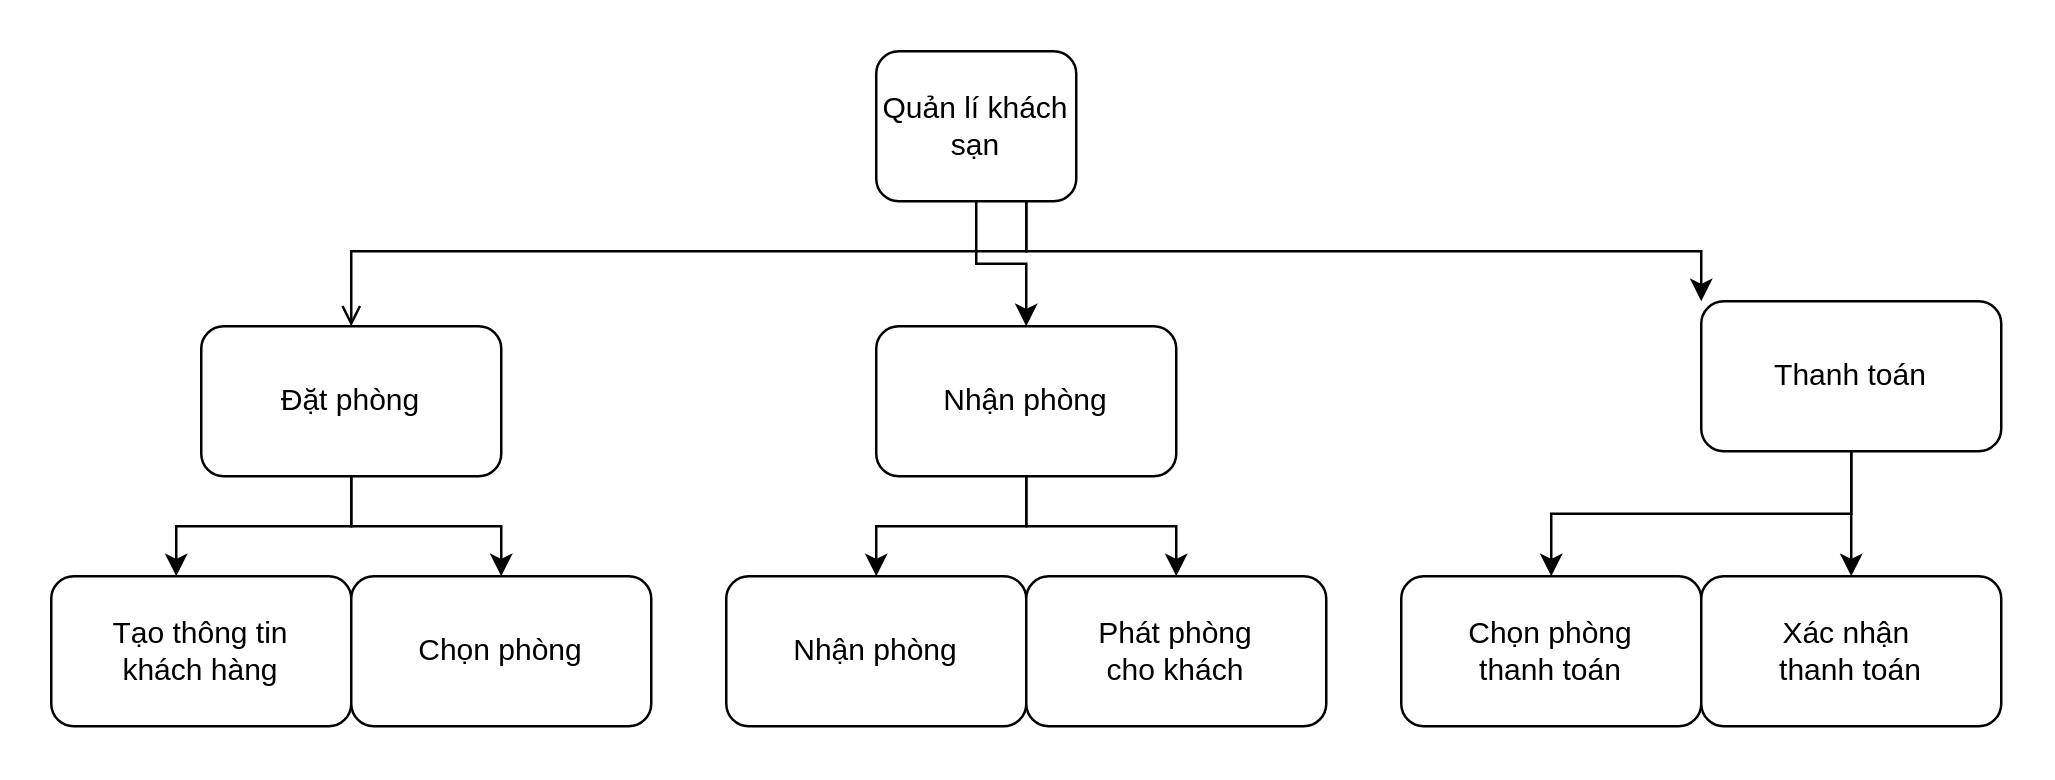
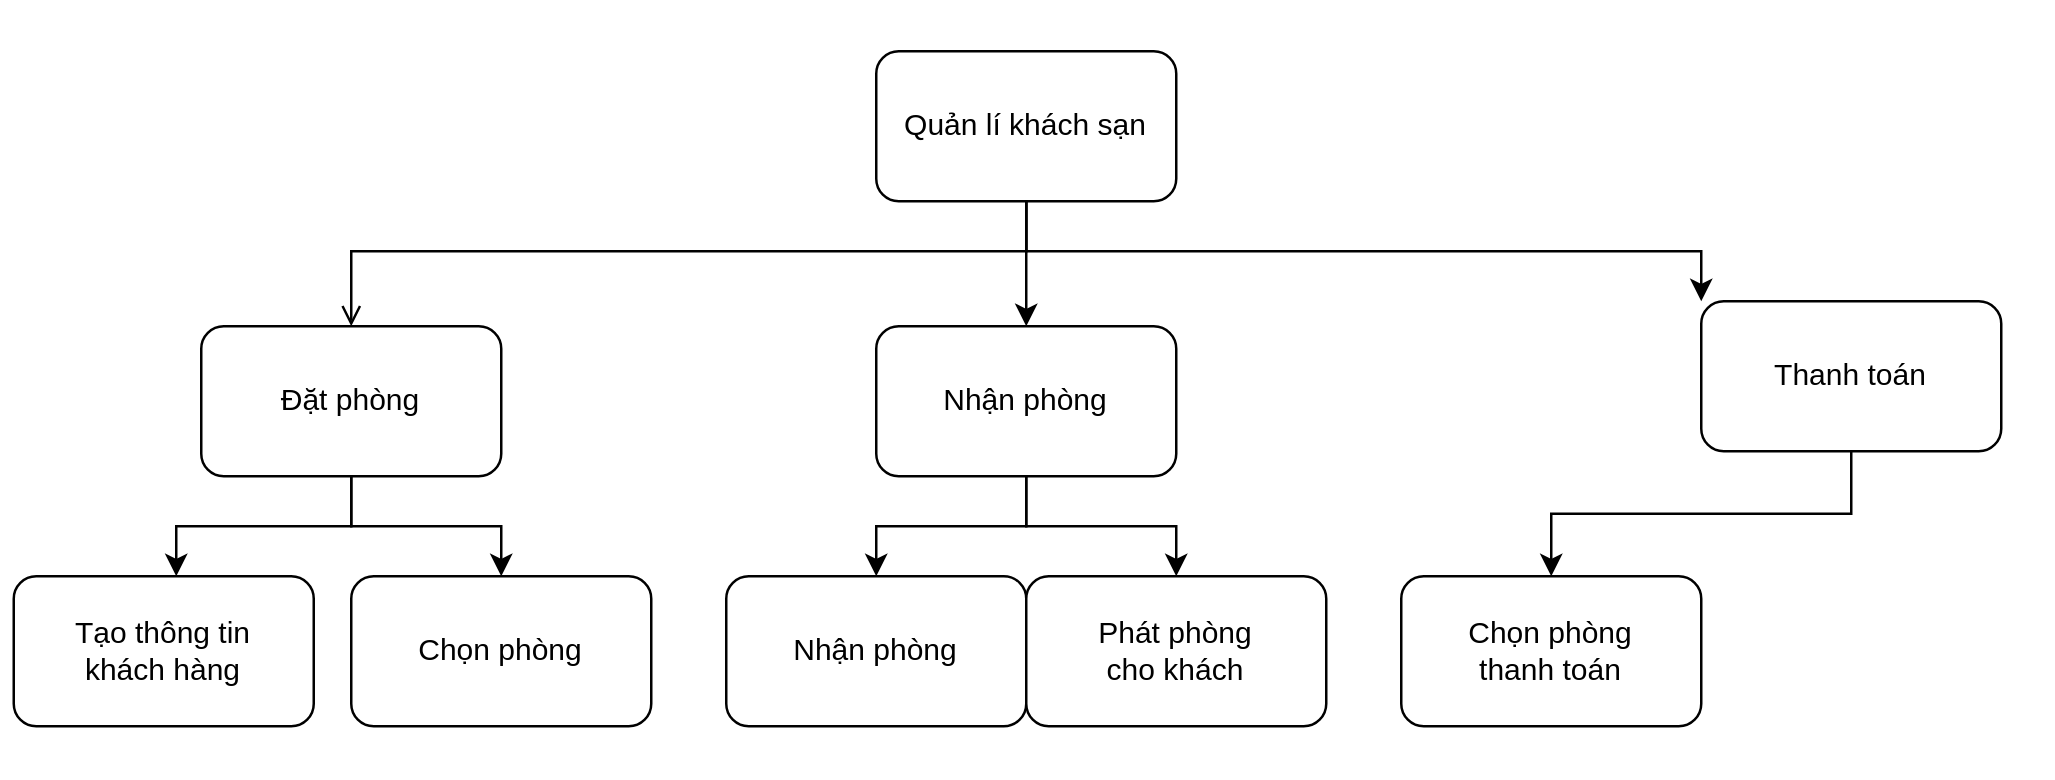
(976, 126) -> (1026, 126)
(1851, 538) -> none
(201, 651) -> (164, 651)
(1851, 651) -> none
